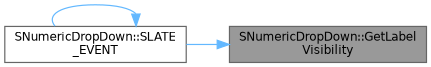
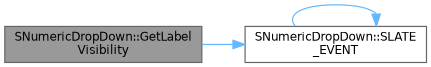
(202, 44) -> (217, 44)
